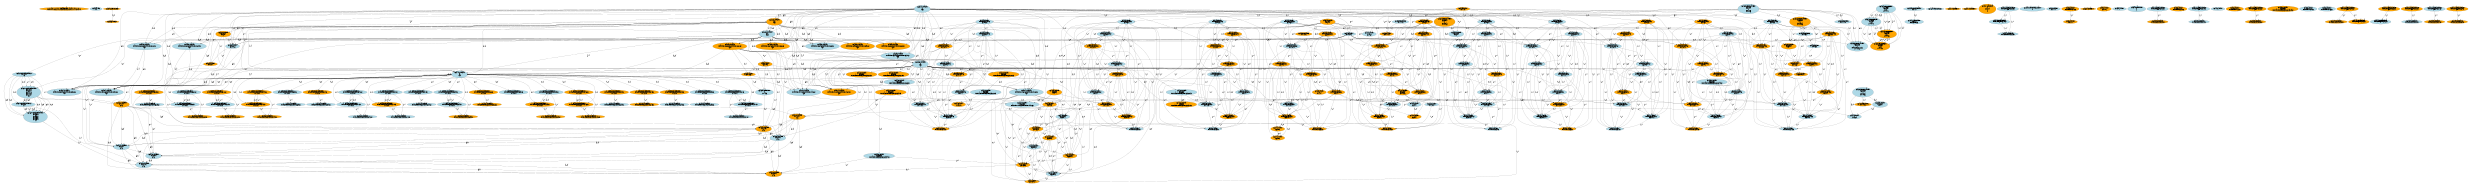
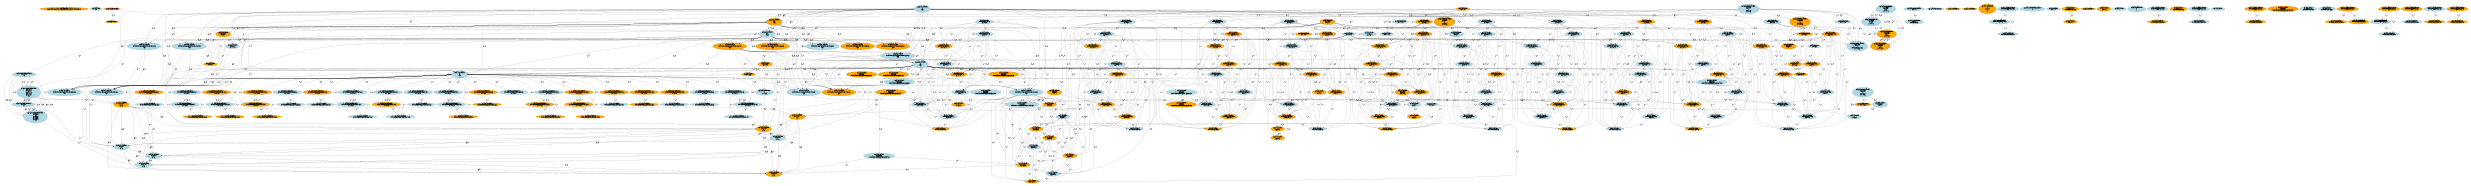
(2235, 9) -> none
(1235, 11) -> none
(1387, 34) -> (1387, 34)
(1625, 34) -> (1625, 34)
(1805, 34) -> (1805, 34)
none -> (2389, 34)
(1013, 40) -> (817, 28)
(1129, 49) -> (1071, 50)
(1703, 64) -> (1703, 64)
(846, 79) -> (954, 59)
(1075, 90) -> (1084, 103)
(1826, 92) -> (1826, 92)
none -> (1647, 95)
(790, 128) -> none
(1213, 129) -> (1213, 129)
(1318, 129) -> (1318, 129)
